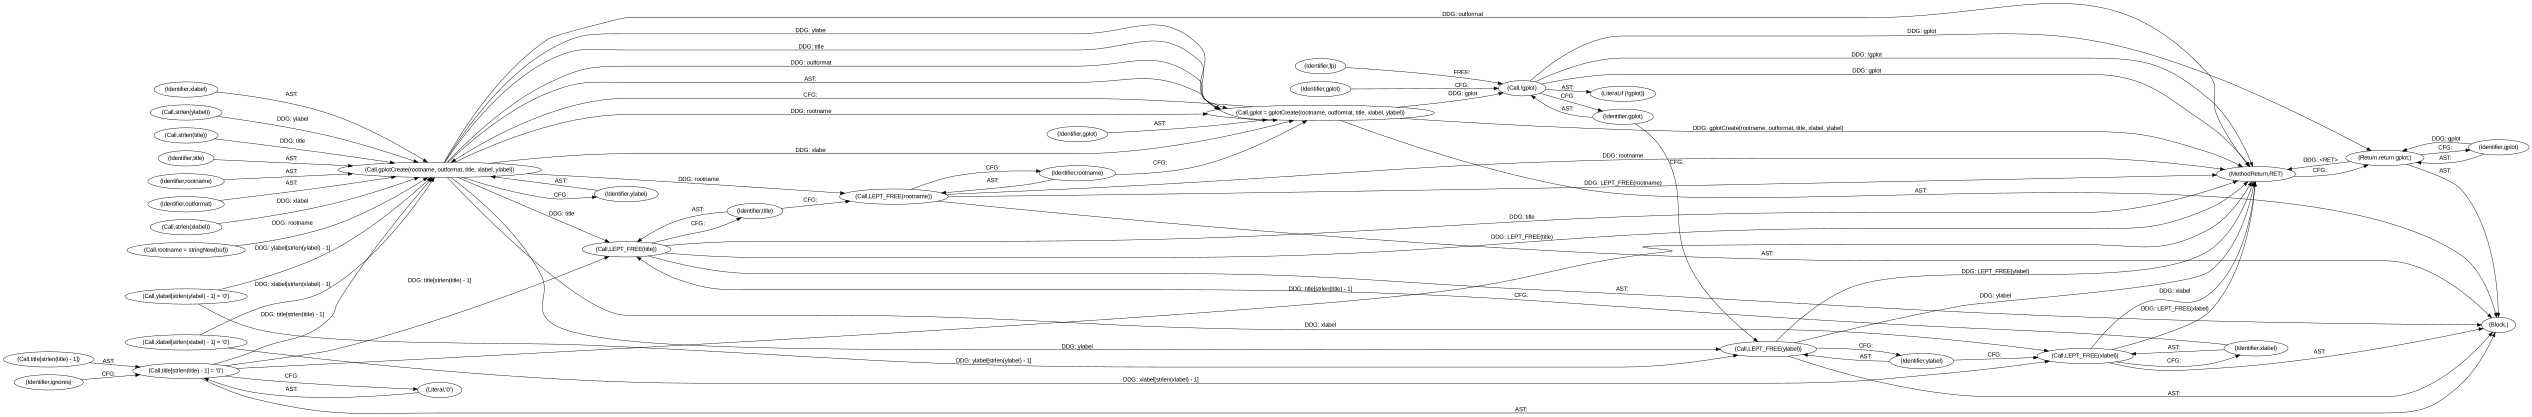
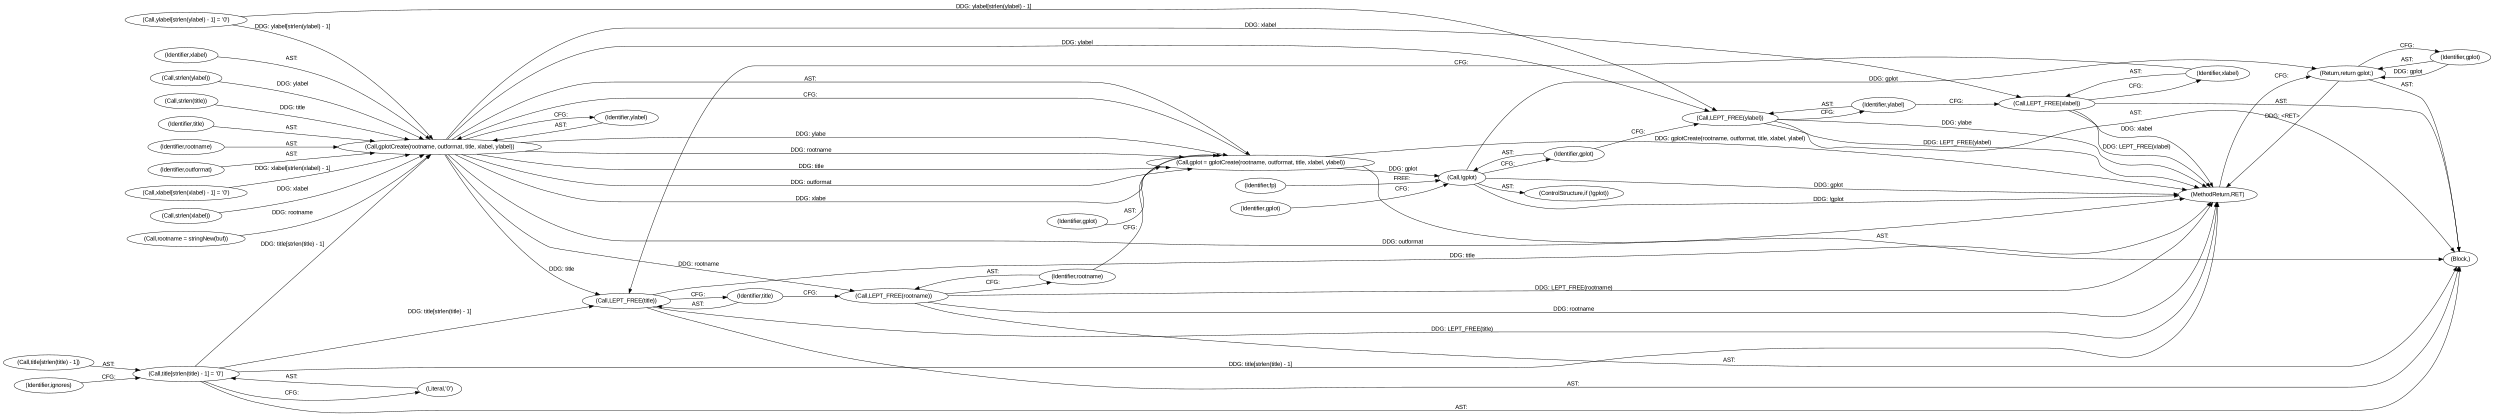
(1623, 94) -> (1574, 193)
(1136, 383) -> none
